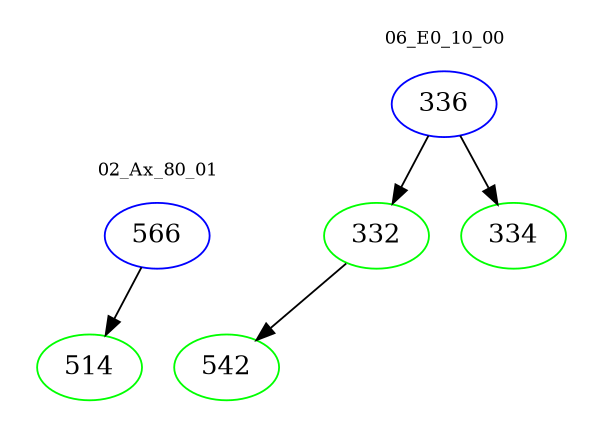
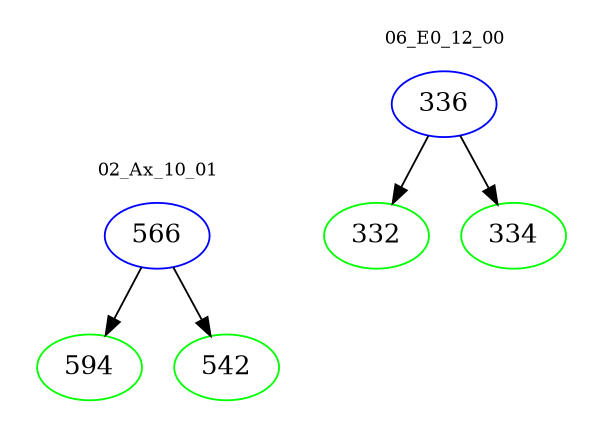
(445, 39) -> (445, 39)
(158, 171) -> (158, 171)
(308, 296) -> (187, 293)
(90, 367) -> (90, 367)
